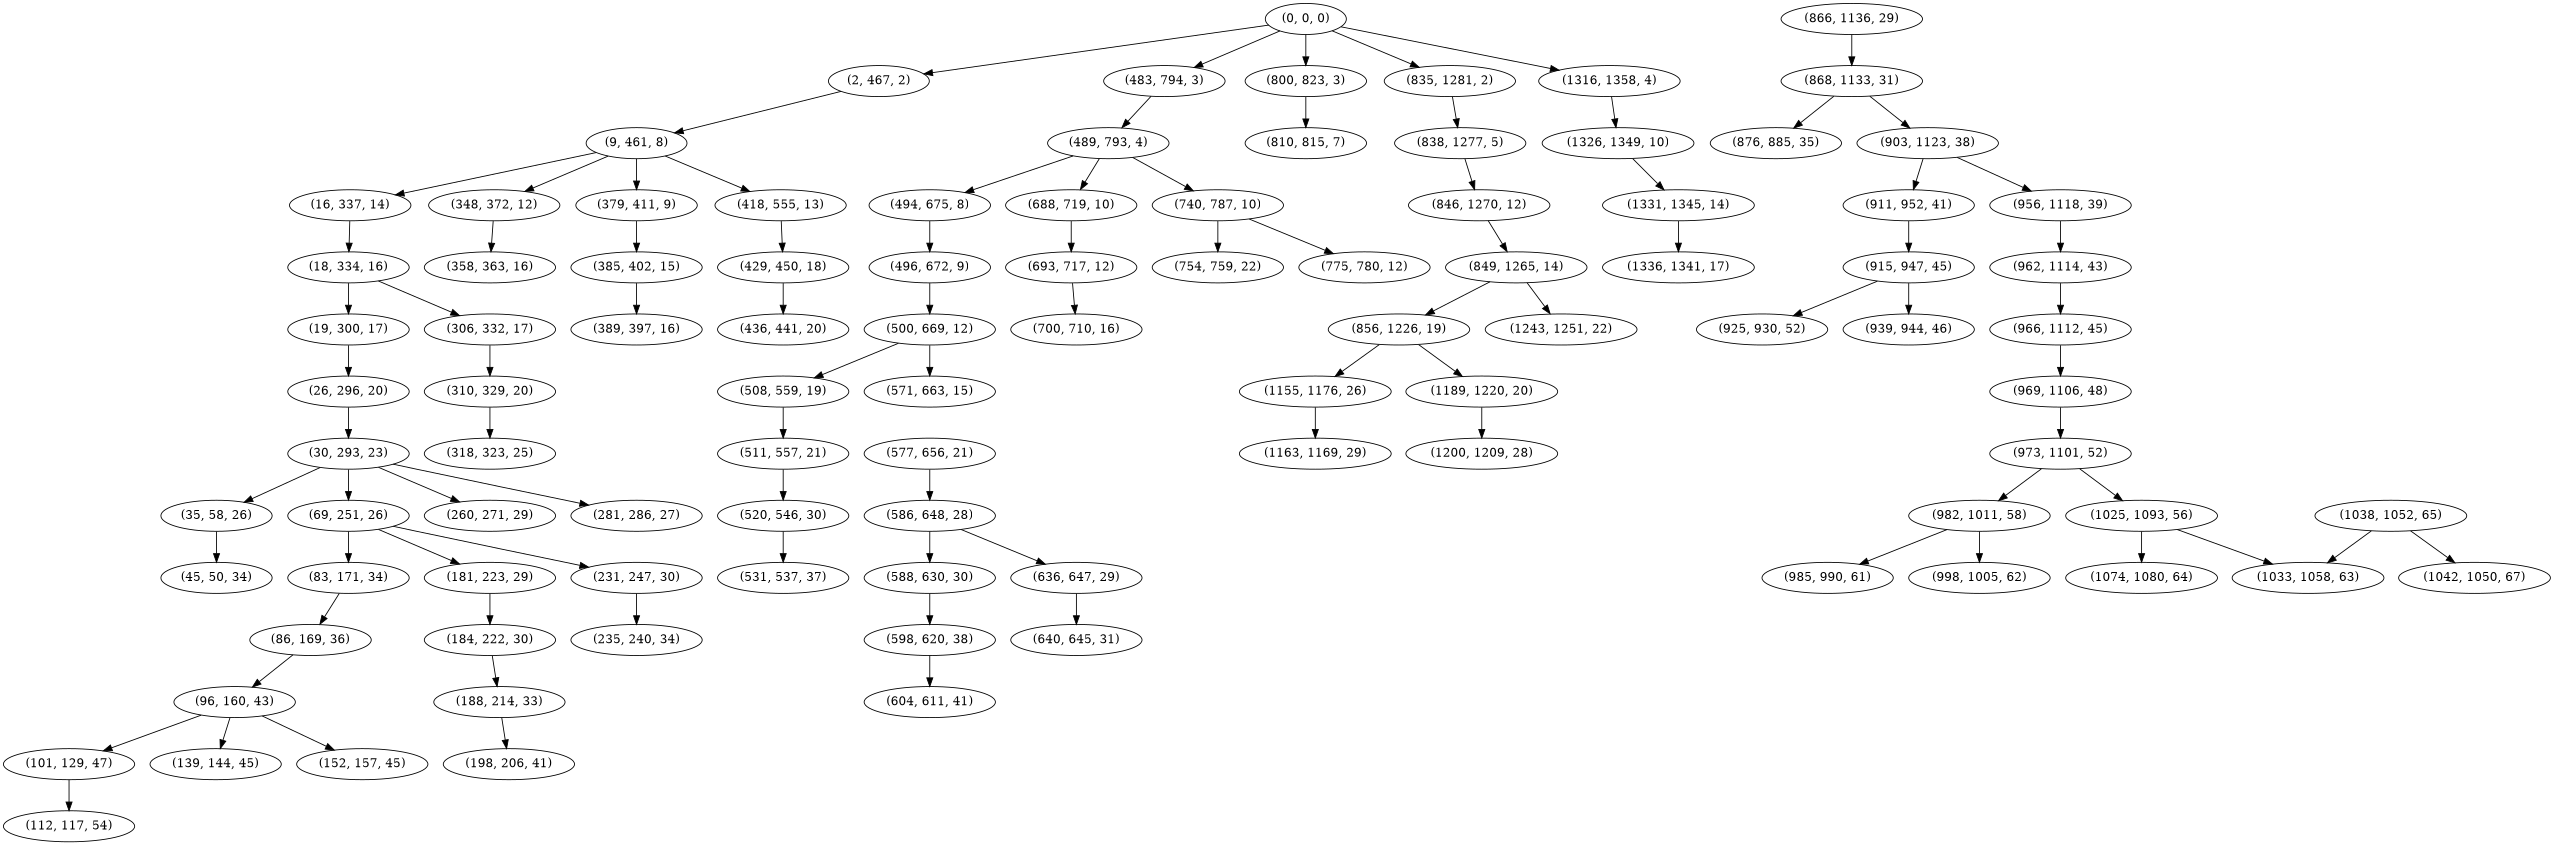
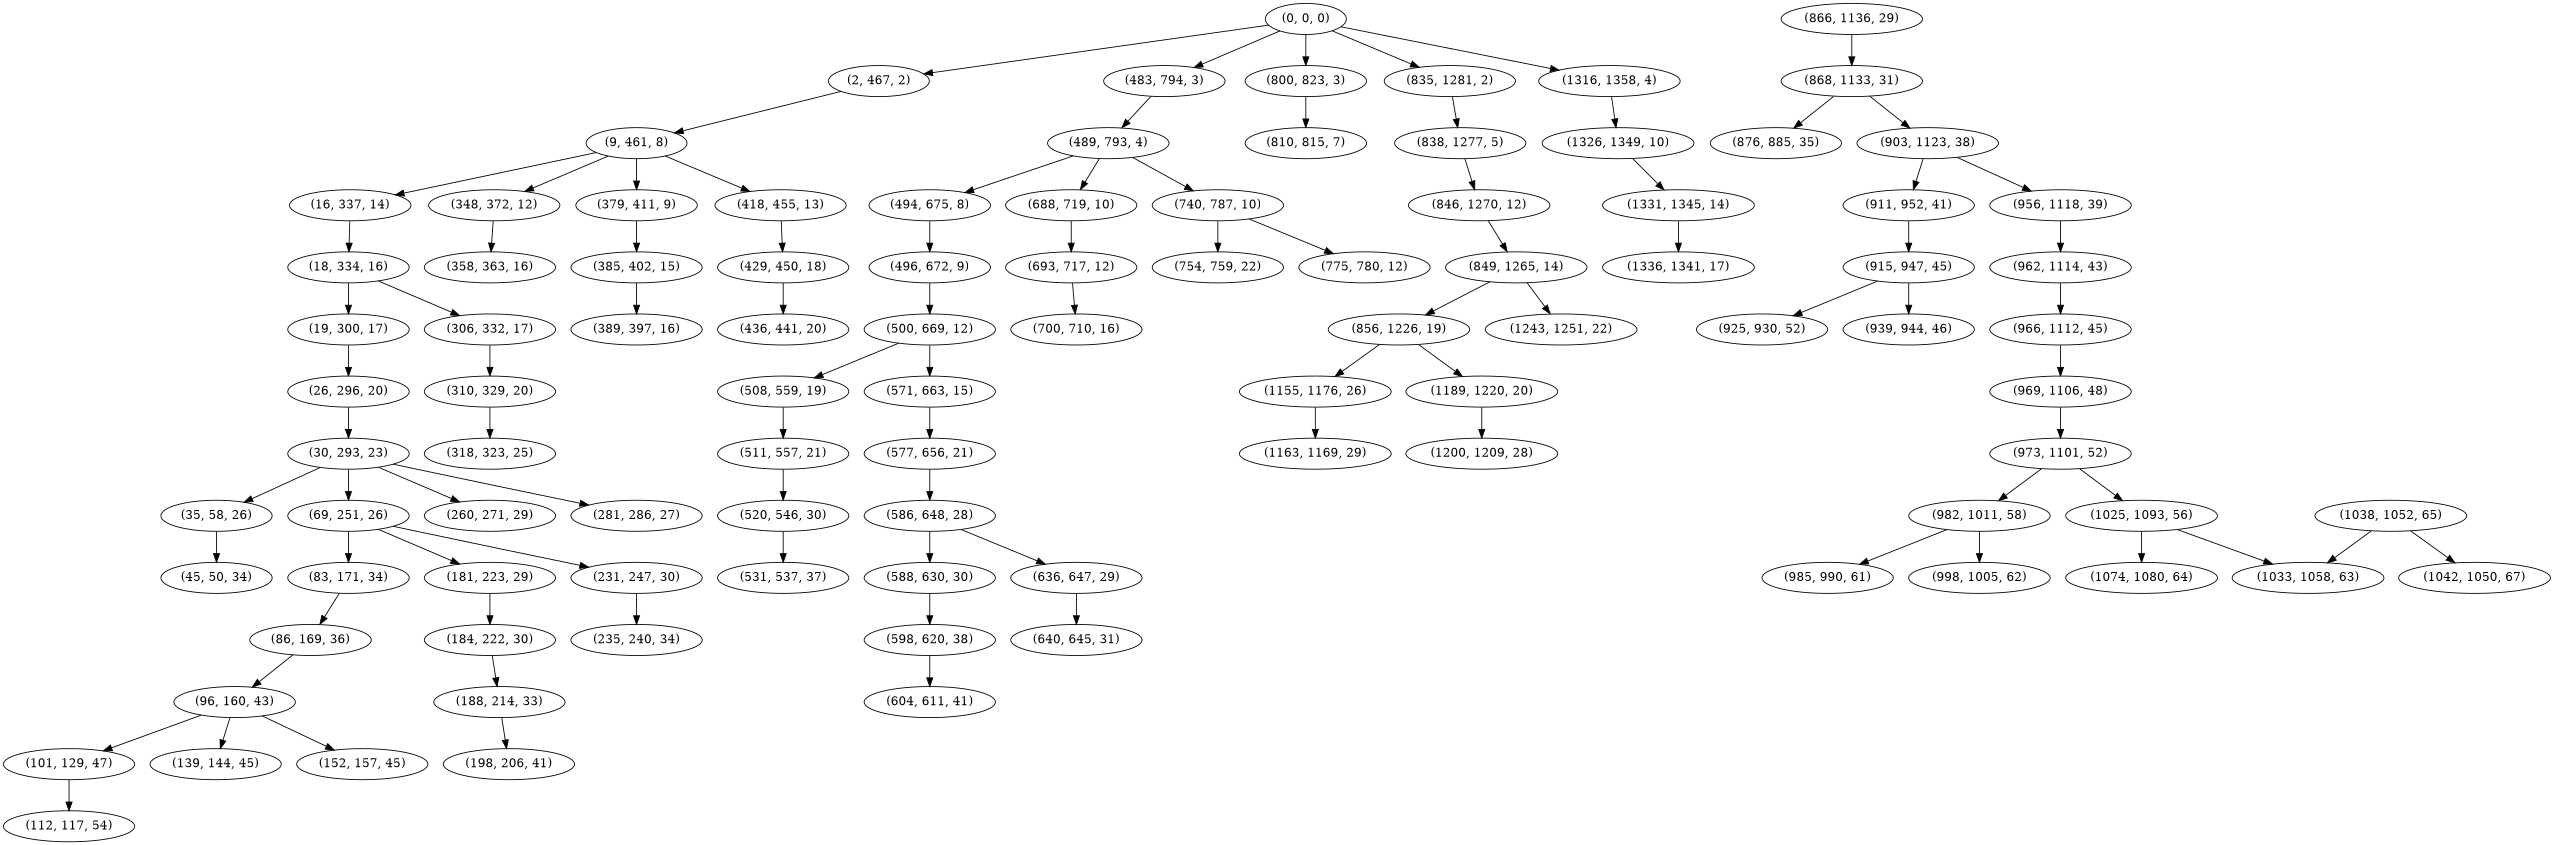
(781, 205) -> (781, 205)
none -> (930, 418)
